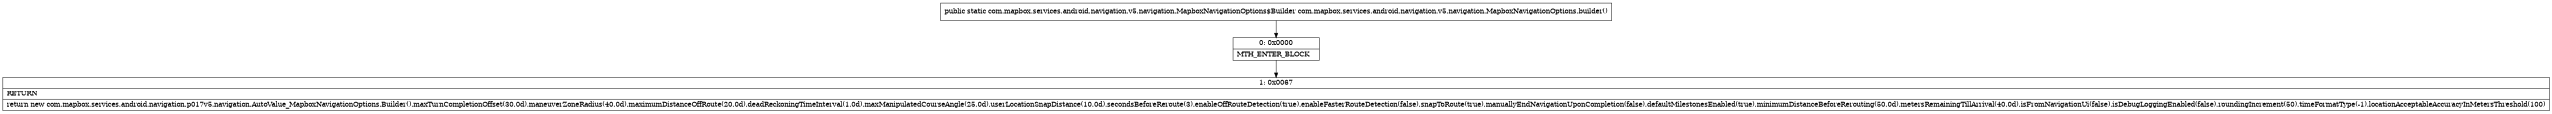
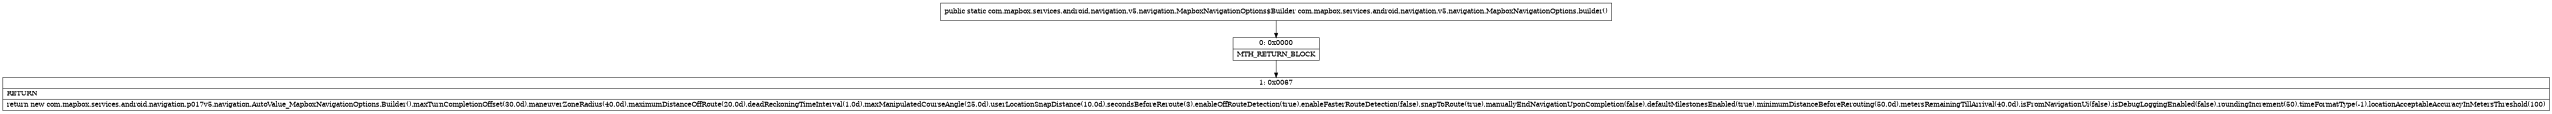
(1273, 54) -> (1276, 54)
